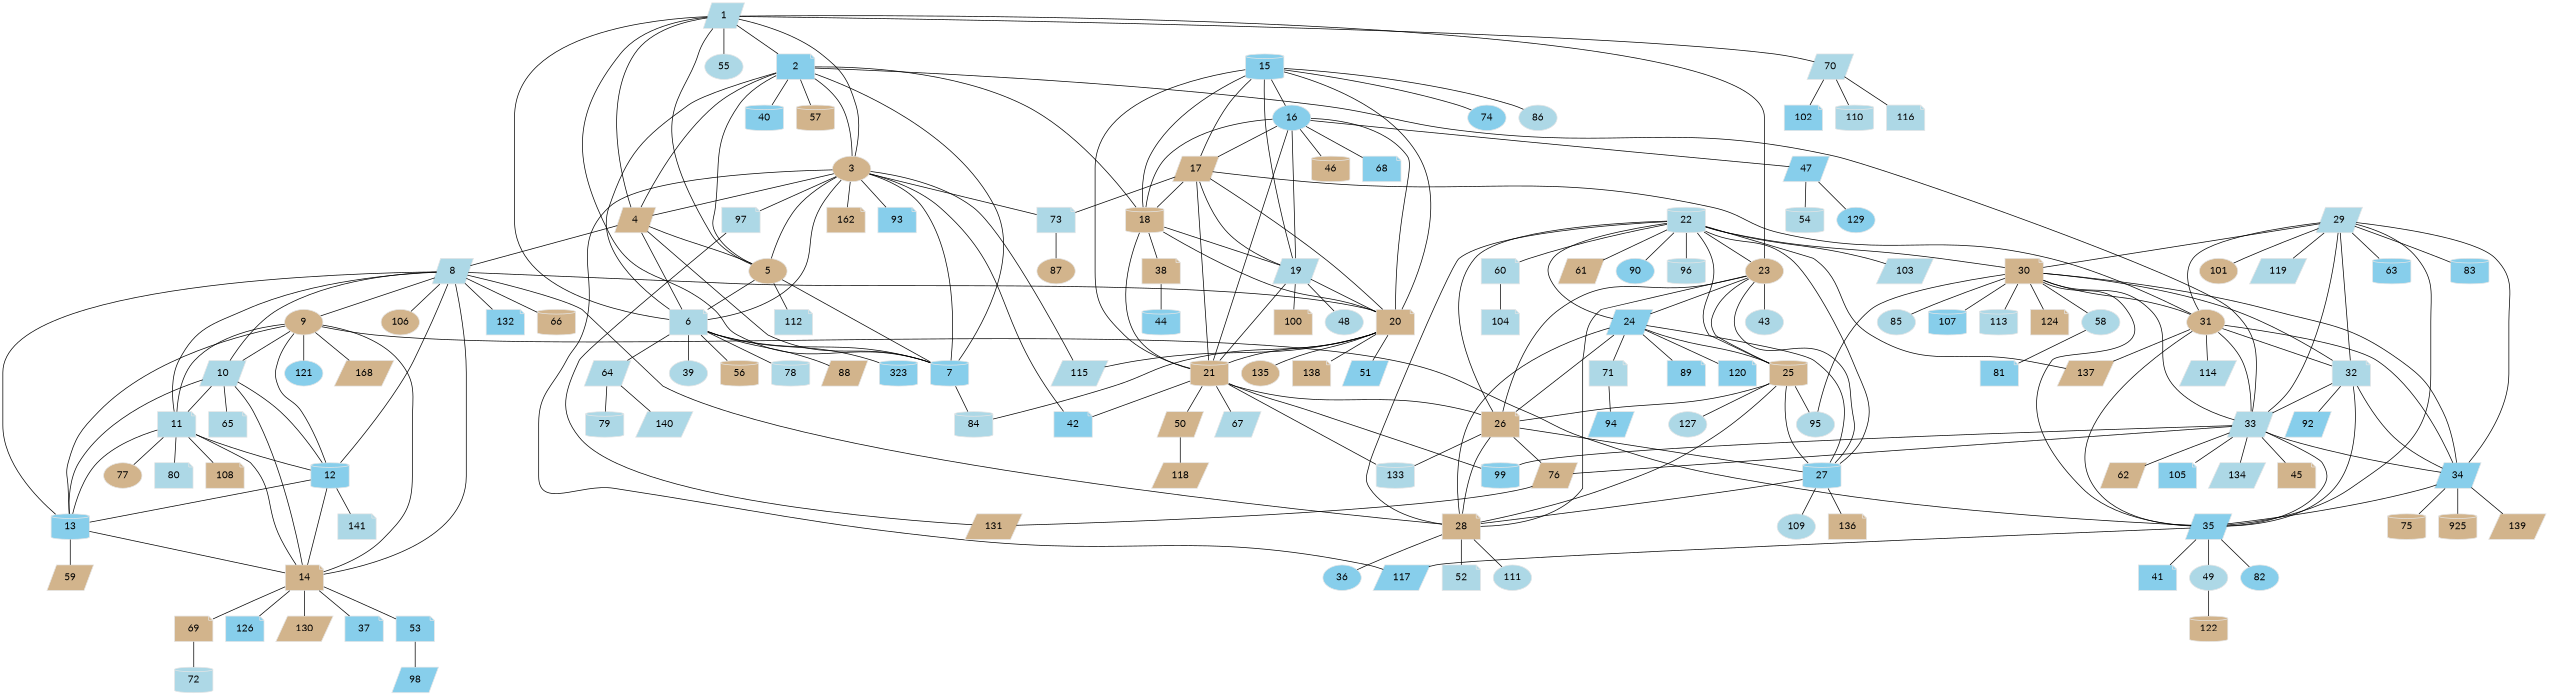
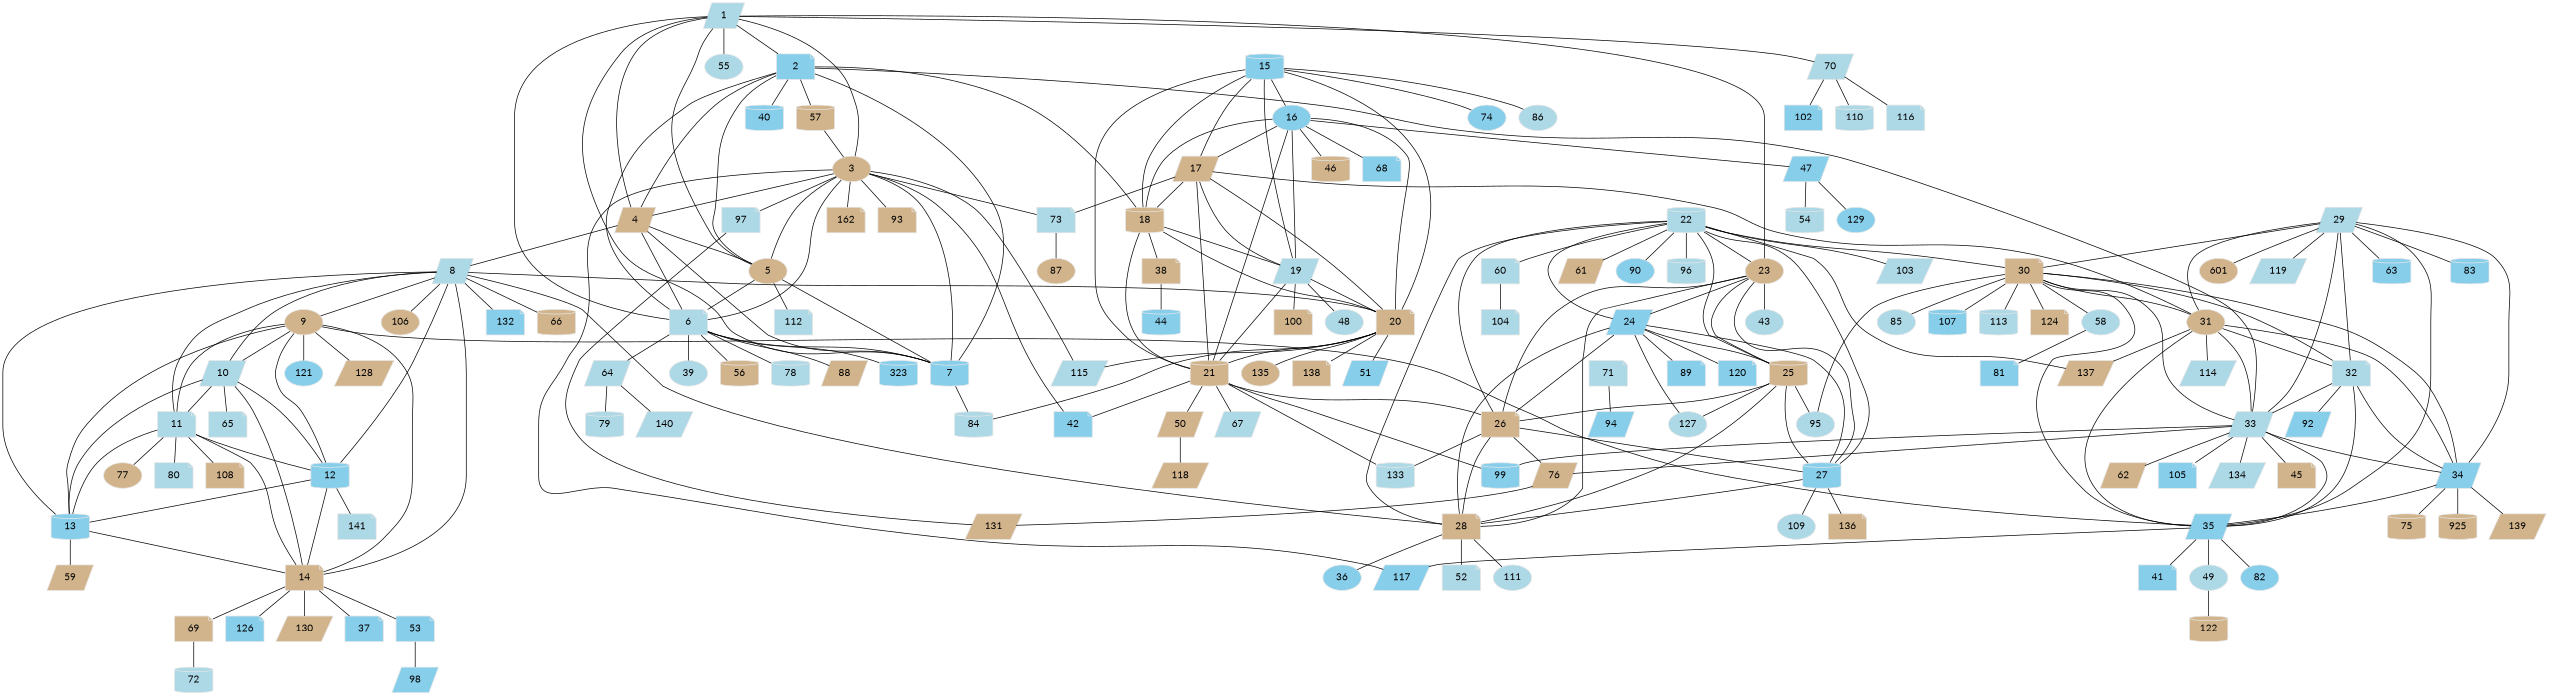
(844, 112) -> (834, 144)
(897, 220) -> (897, 220)
(2219, 271) -> (2219, 271)
(1619, 348) -> (1655, 375)
(364, 373) -> (364, 373)
